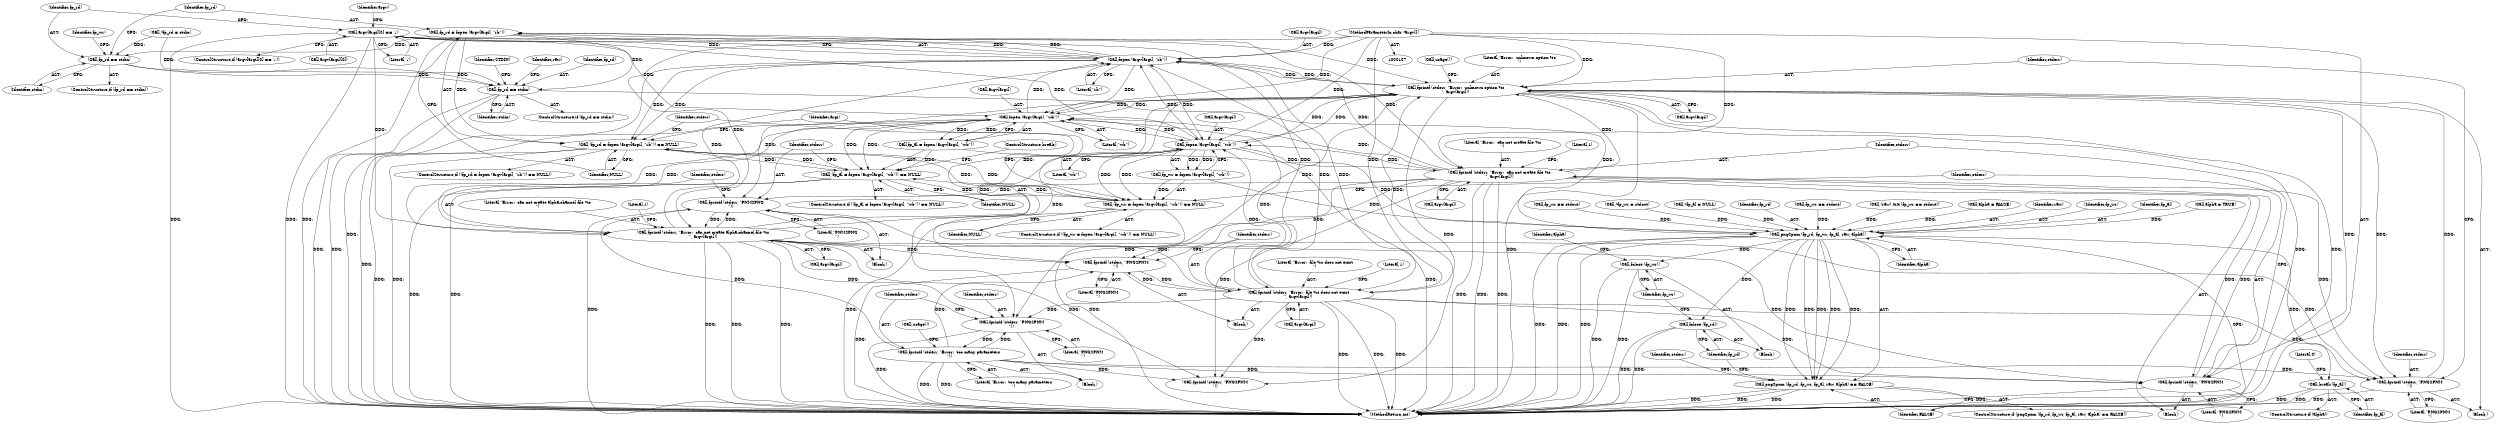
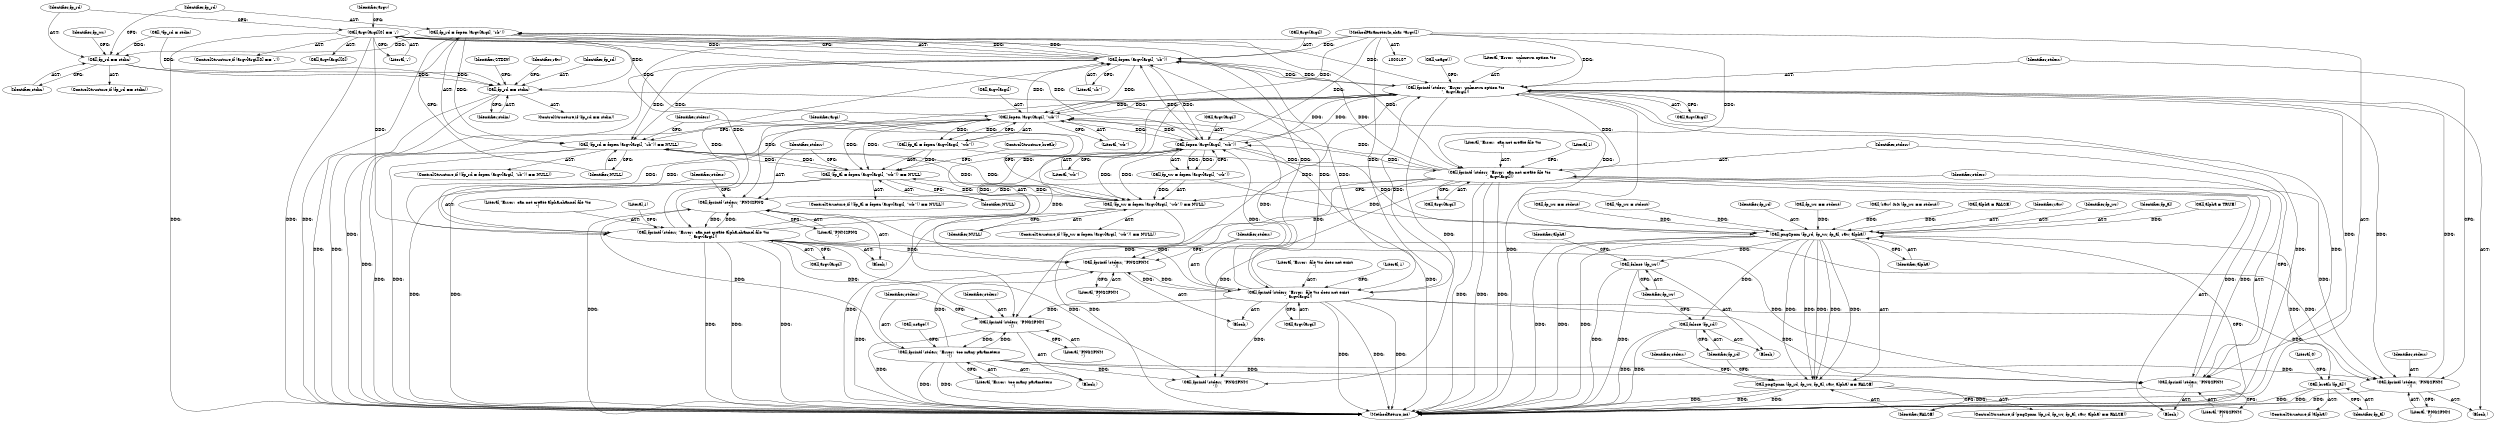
(330, 42) -> (345, 44)
(320, 45) -> (320, 45)
(1695, 205) -> none
